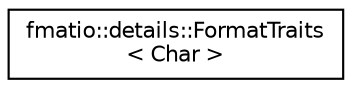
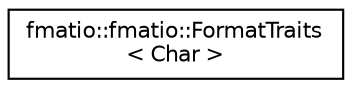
(176, 44) -> (176, 44)
